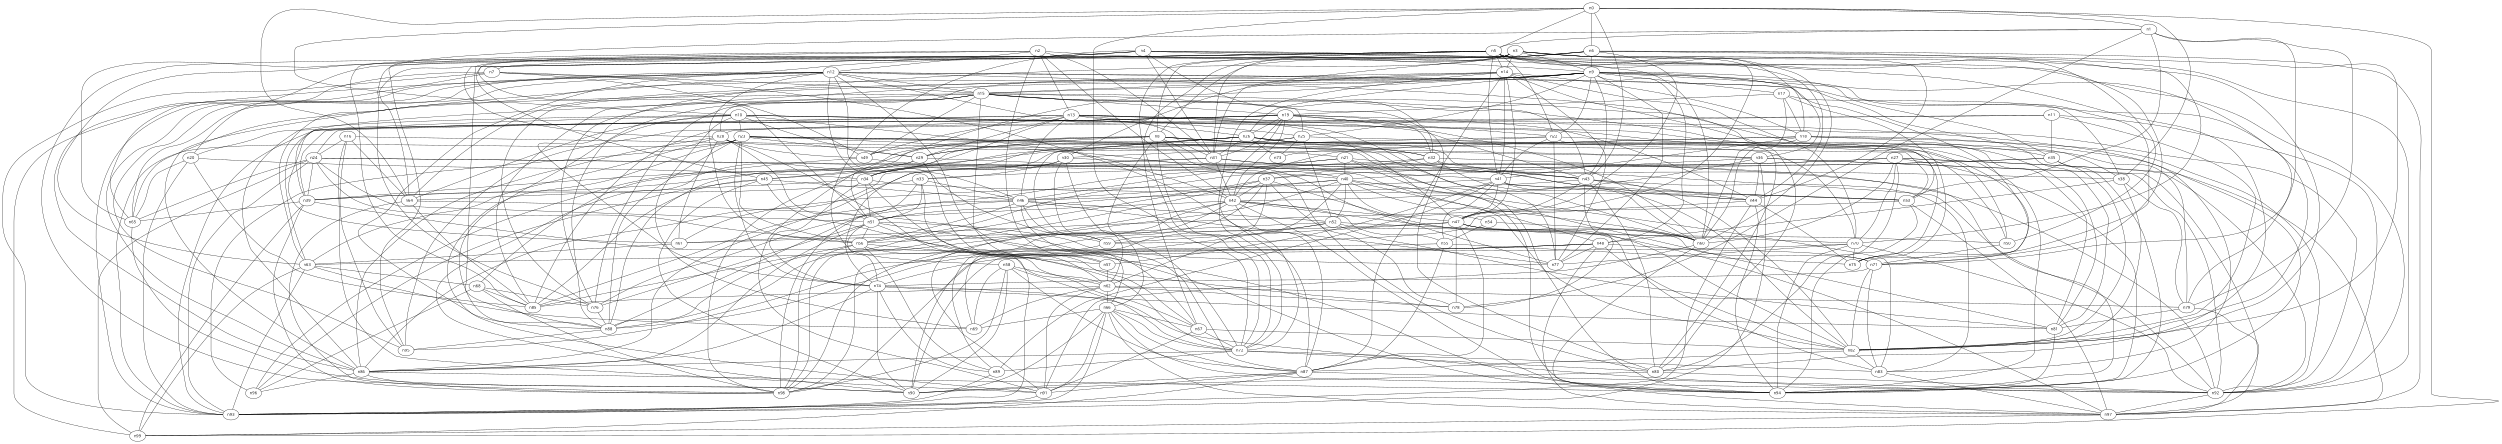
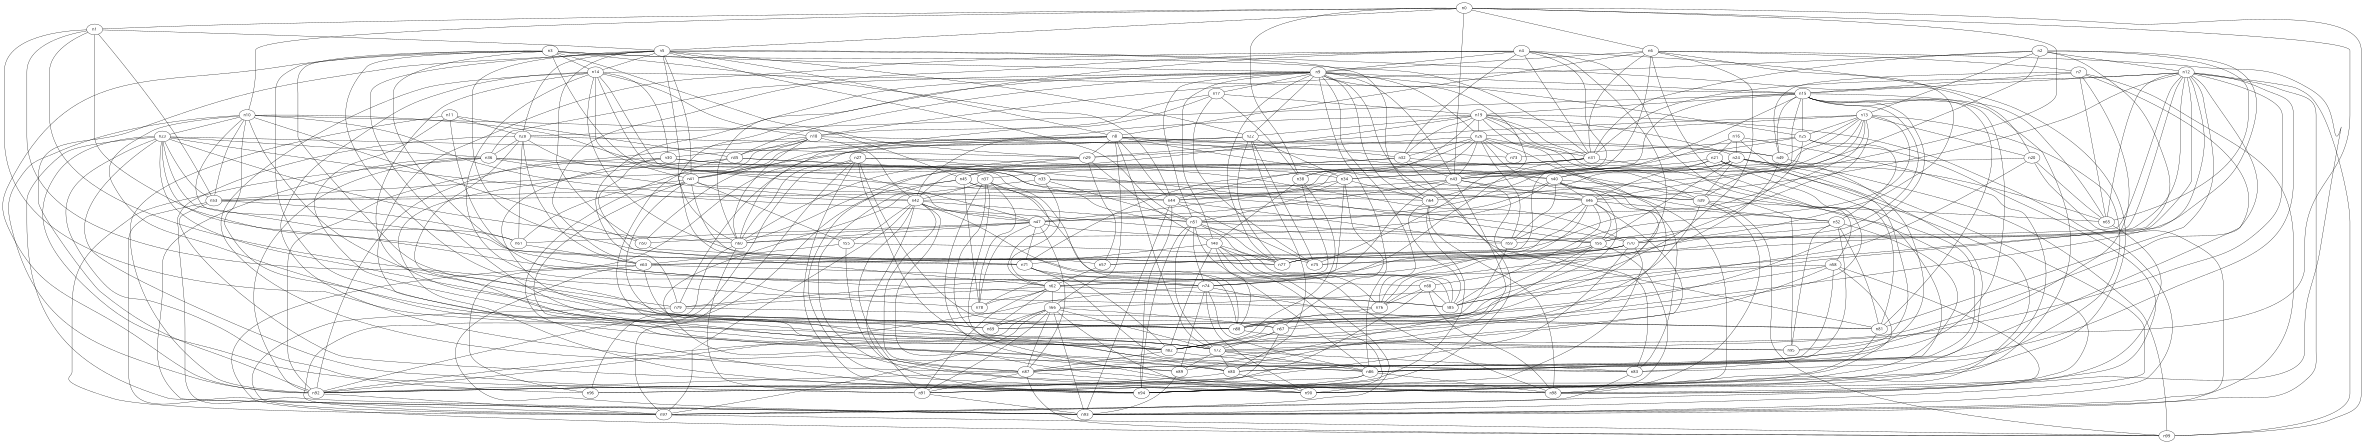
(1489, 207) -> none
(1489, 222) -> none
(1726, 224) -> none
